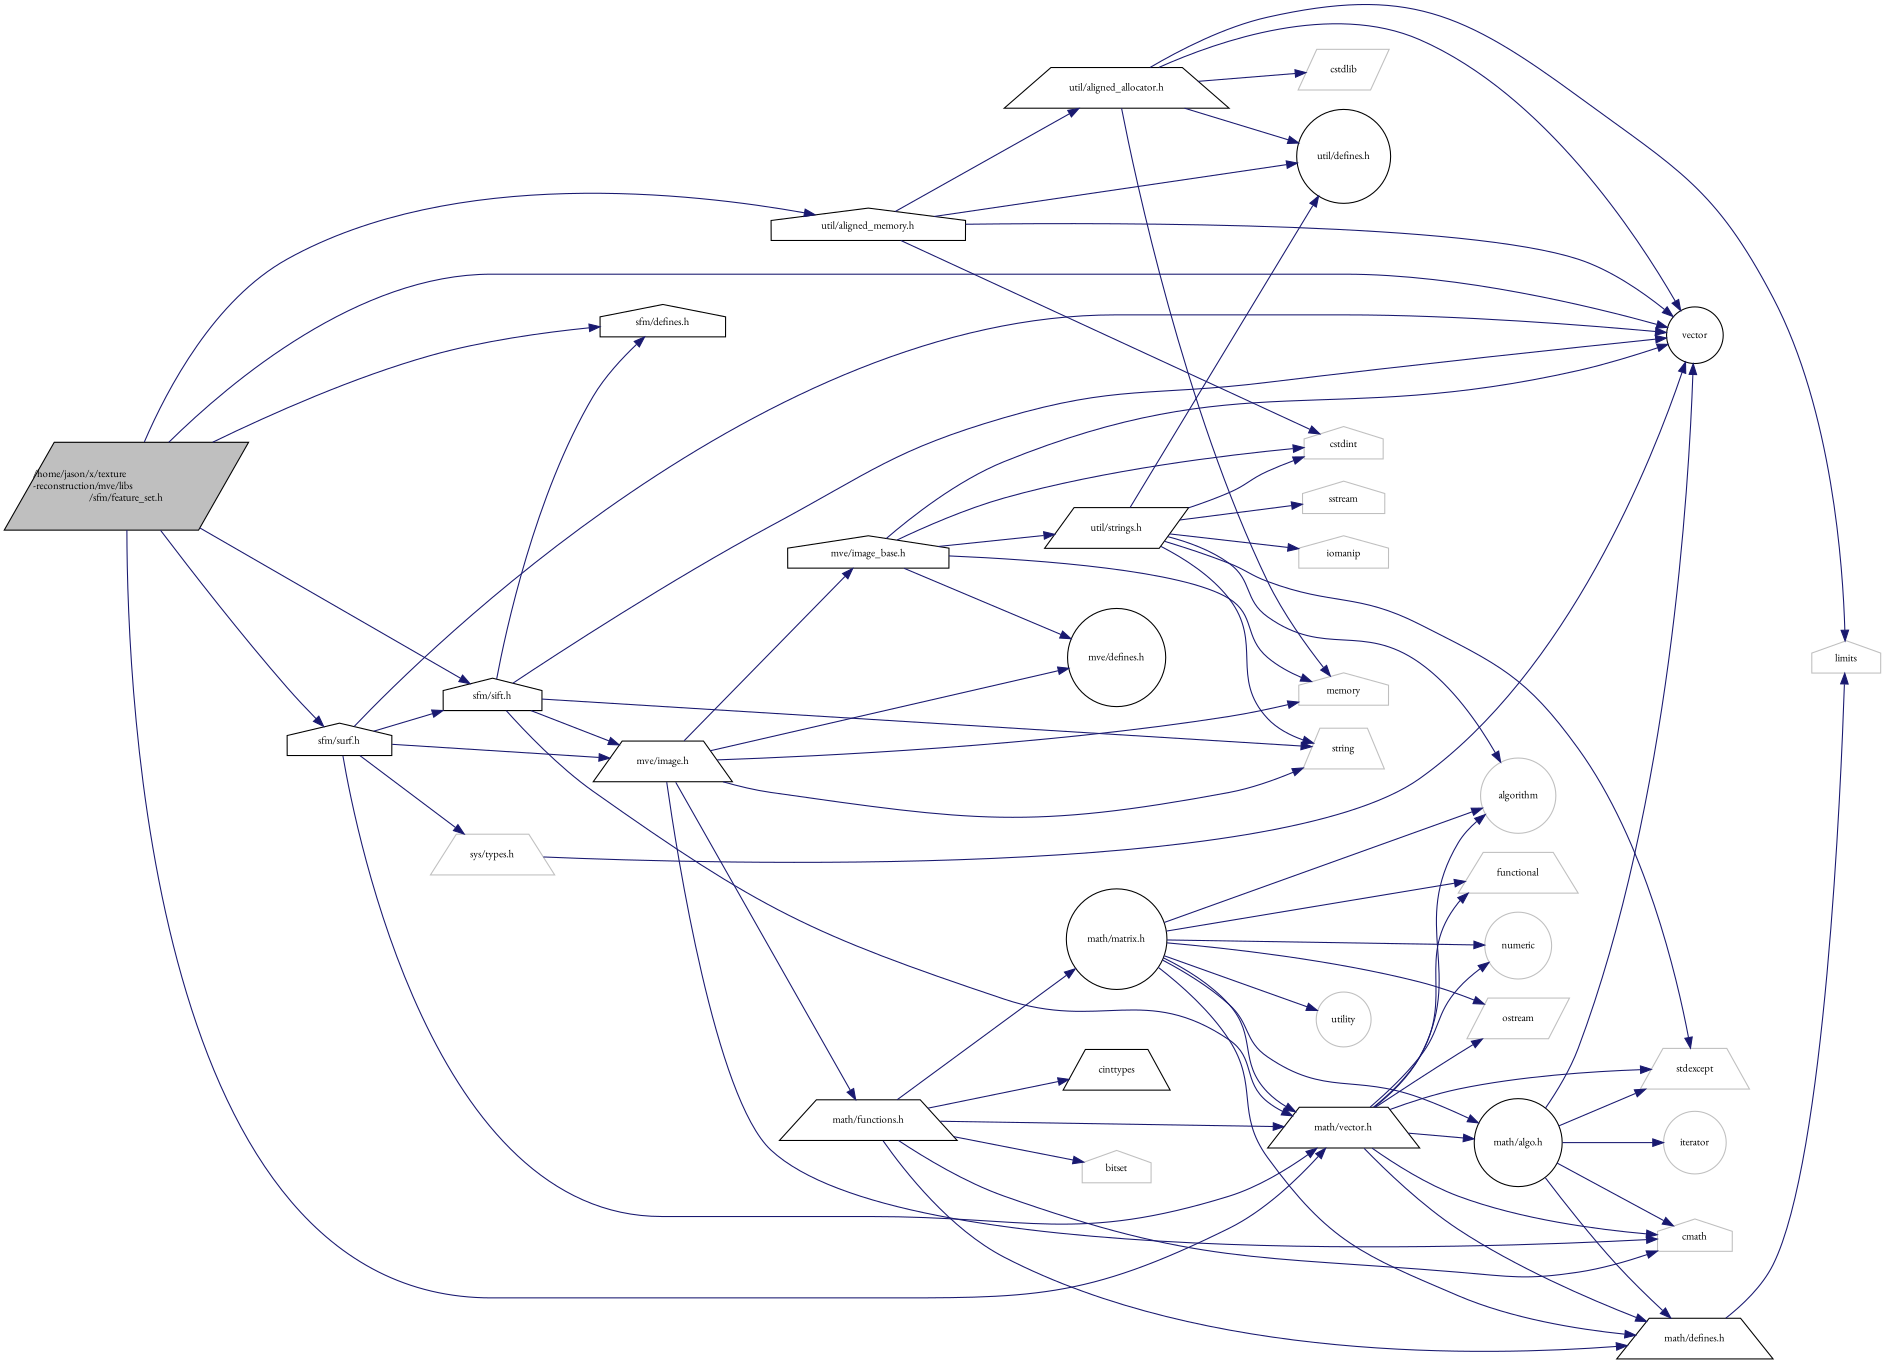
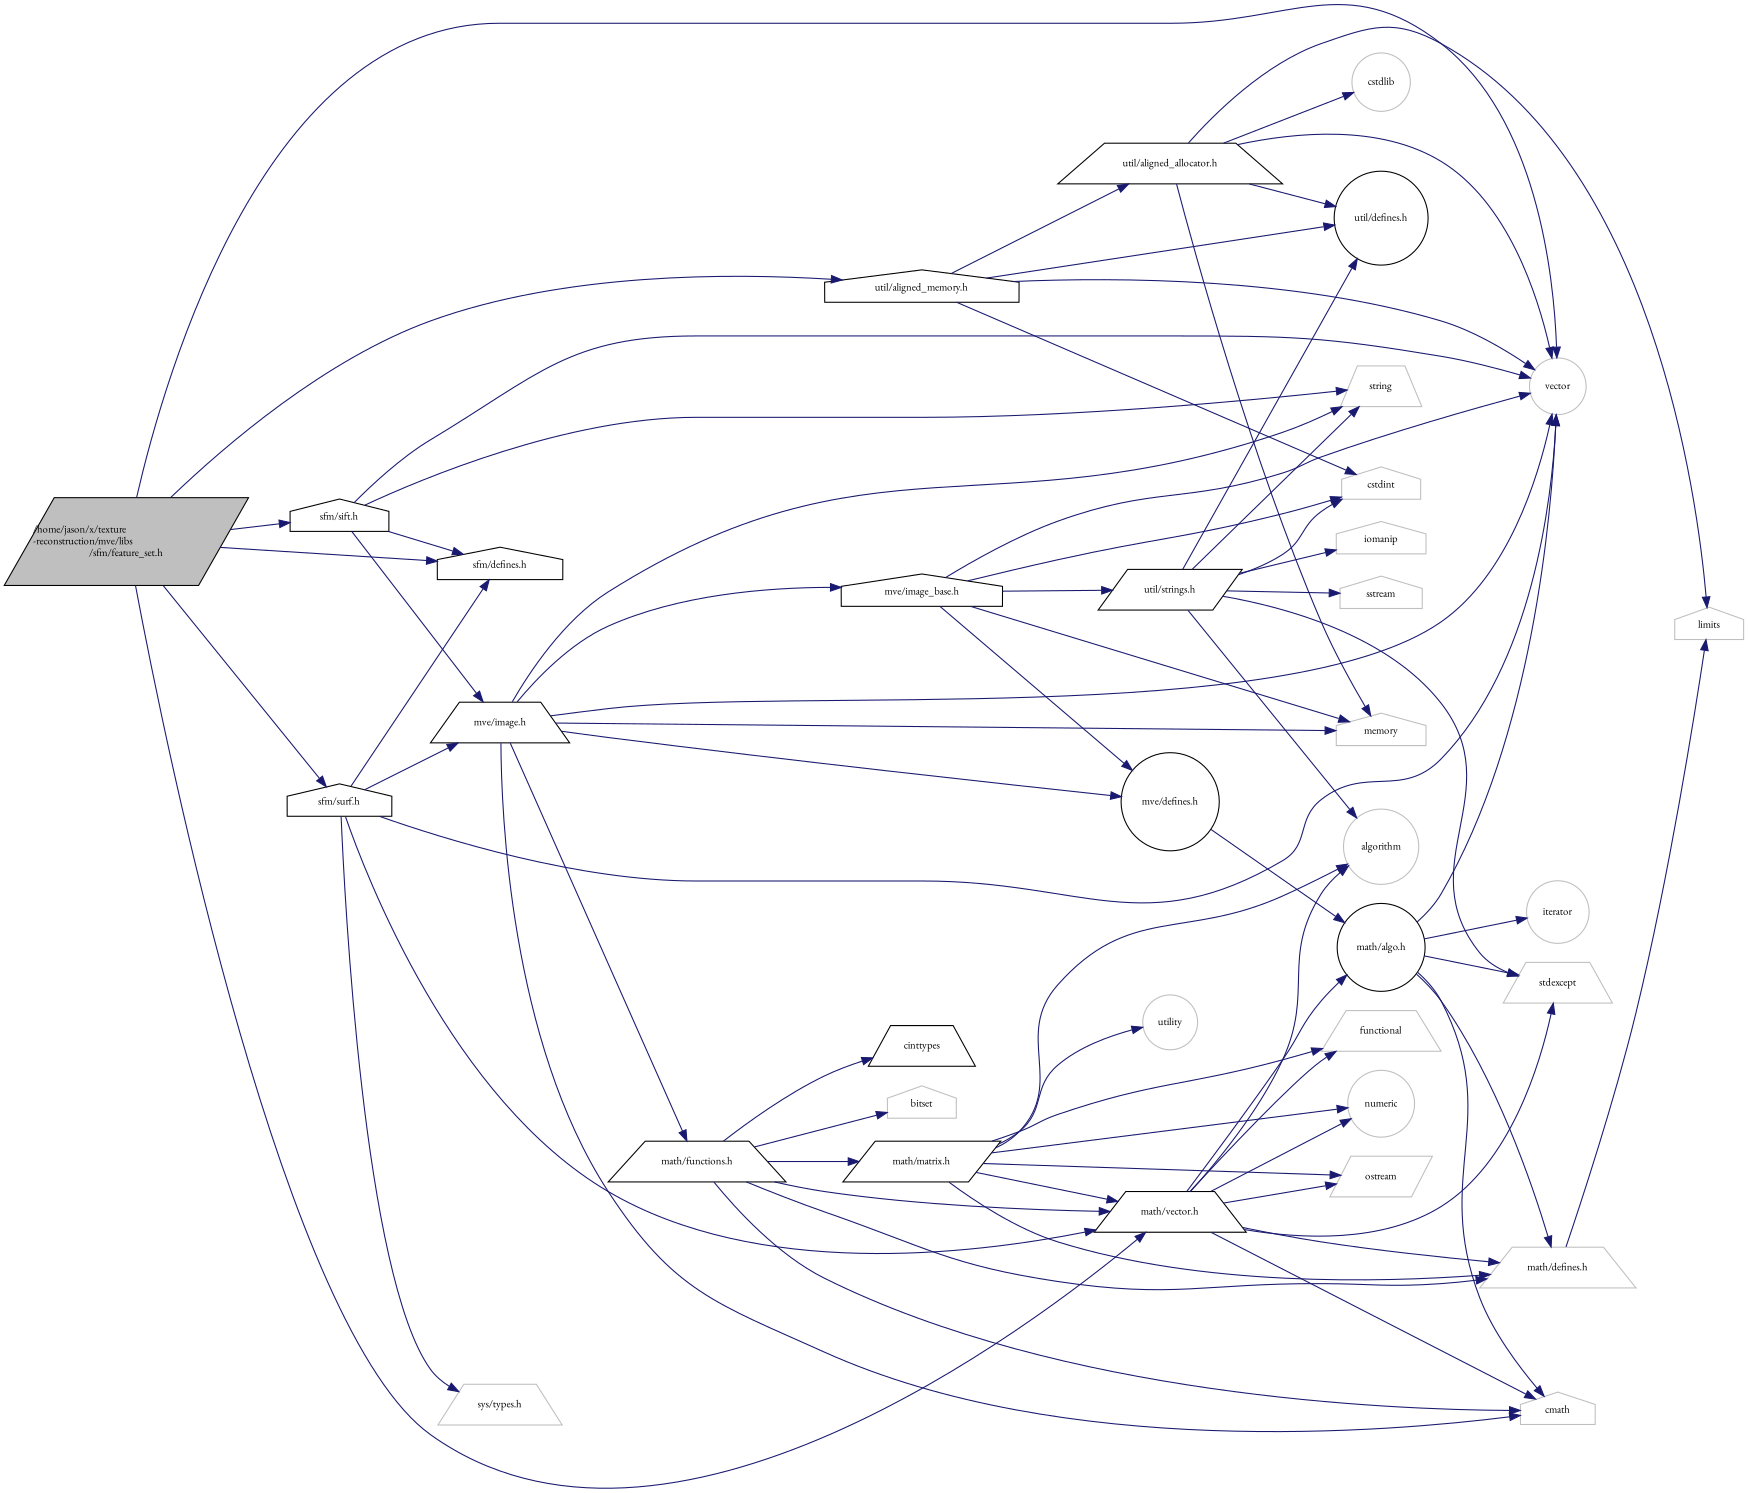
(1344, 70) -> (1381, 82)
(1695, 335) -> (1558, 386)
(403, 722) -> (417, 688)
(1231, 836) -> (1116, 693)
(1117, 939) -> (922, 1162)
(883, 956) -> none
(1297, 1073) -> (1273, 873)
(1695, 1339) -> (1558, 1268)
